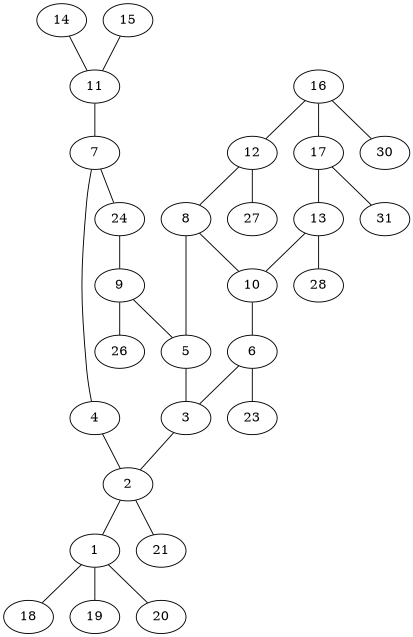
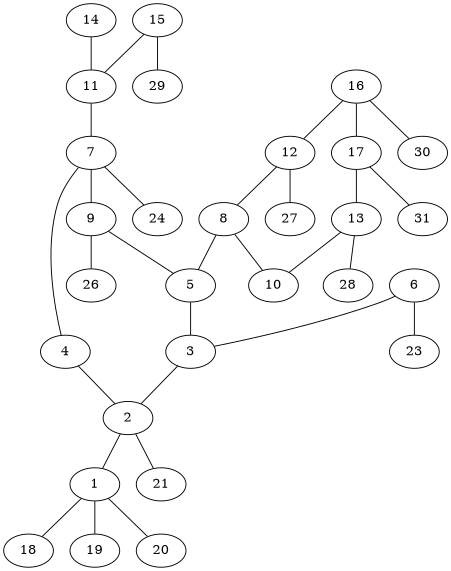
none -> (157, 87)
(120, 252) -> (91, 186)
(252, 319) -> none
